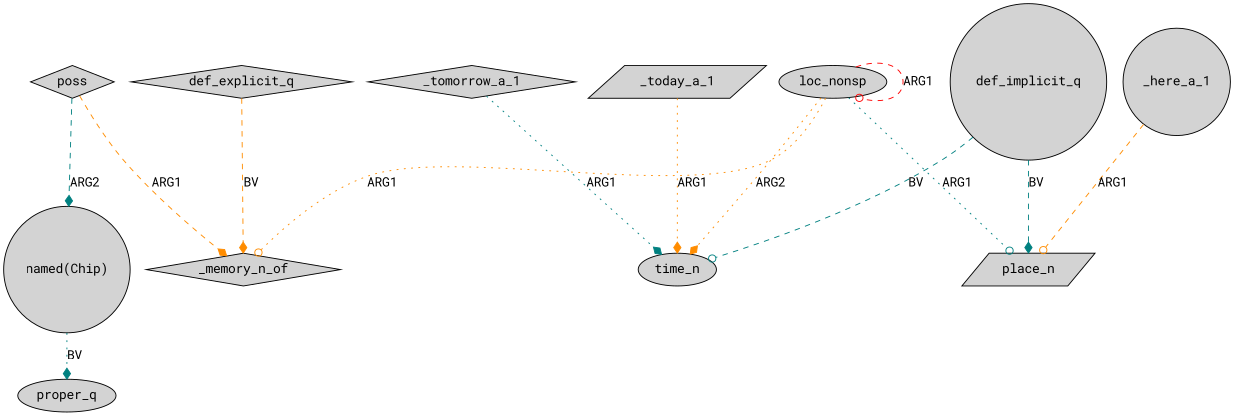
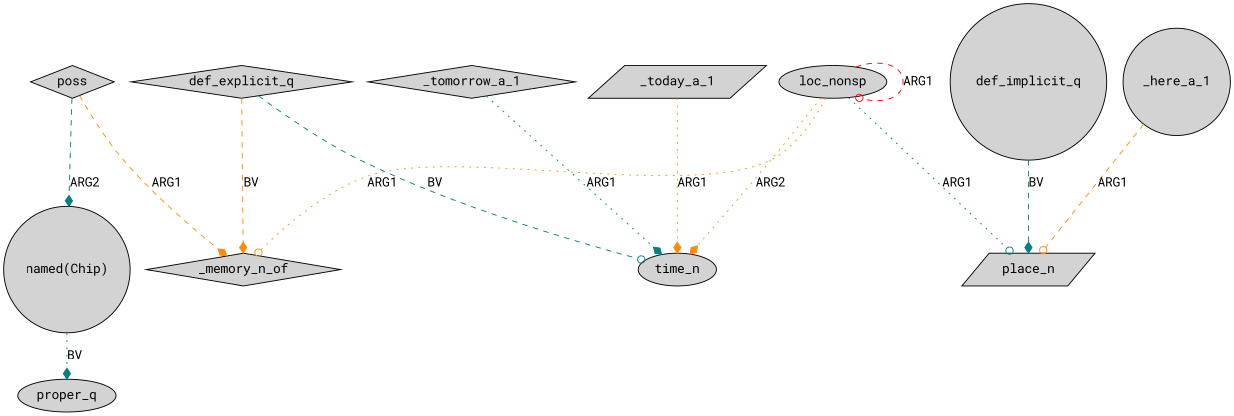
(850, 208) -> (440, 195)
